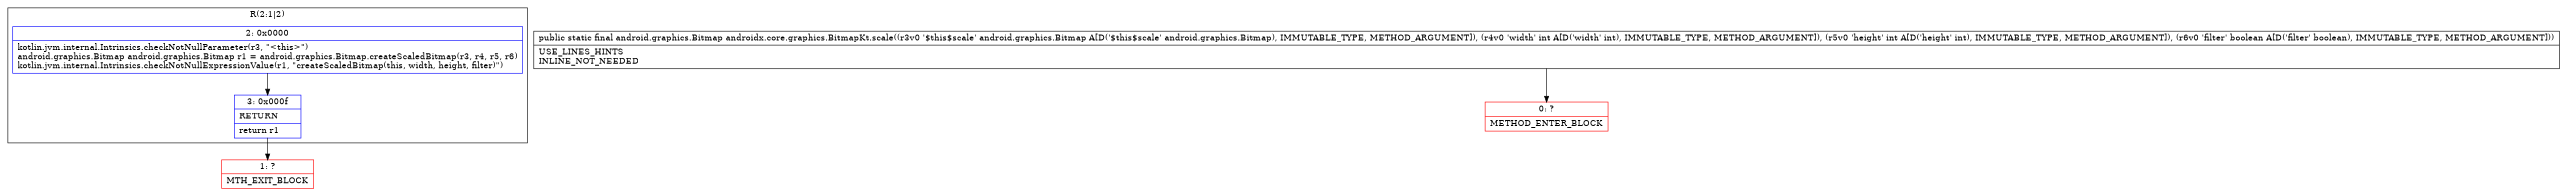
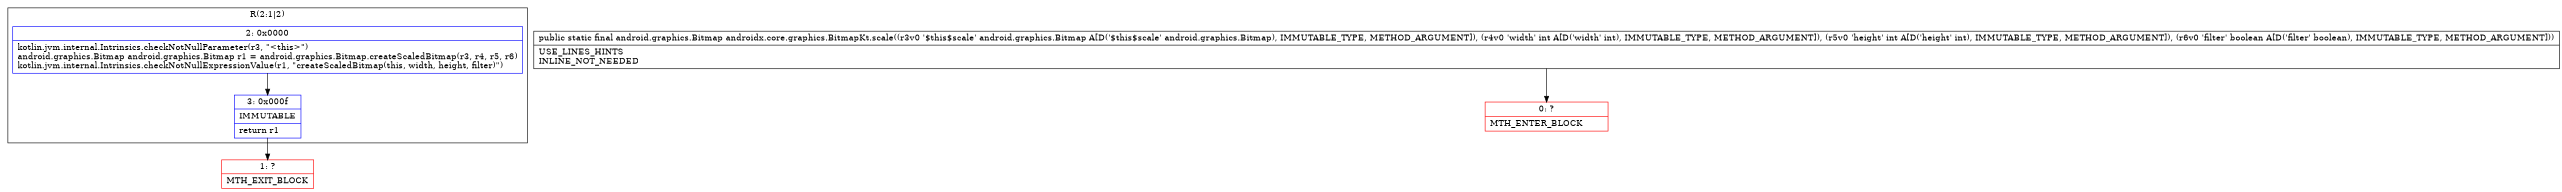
(259, 116) -> (268, 116)
(1547, 124) -> (1537, 124)
